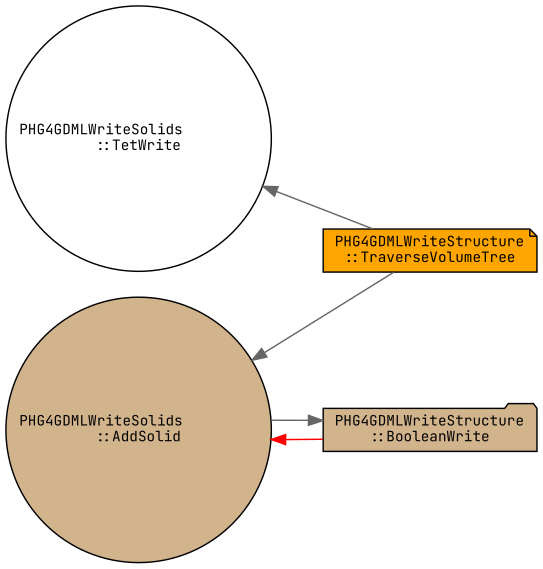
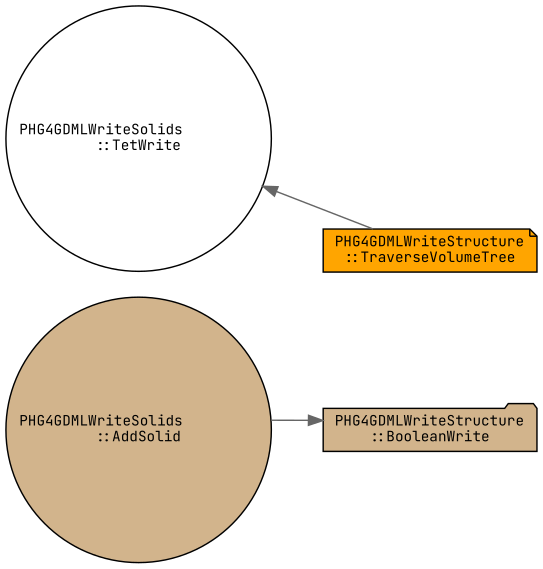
(329, 312) -> none
(304, 439) -> none
